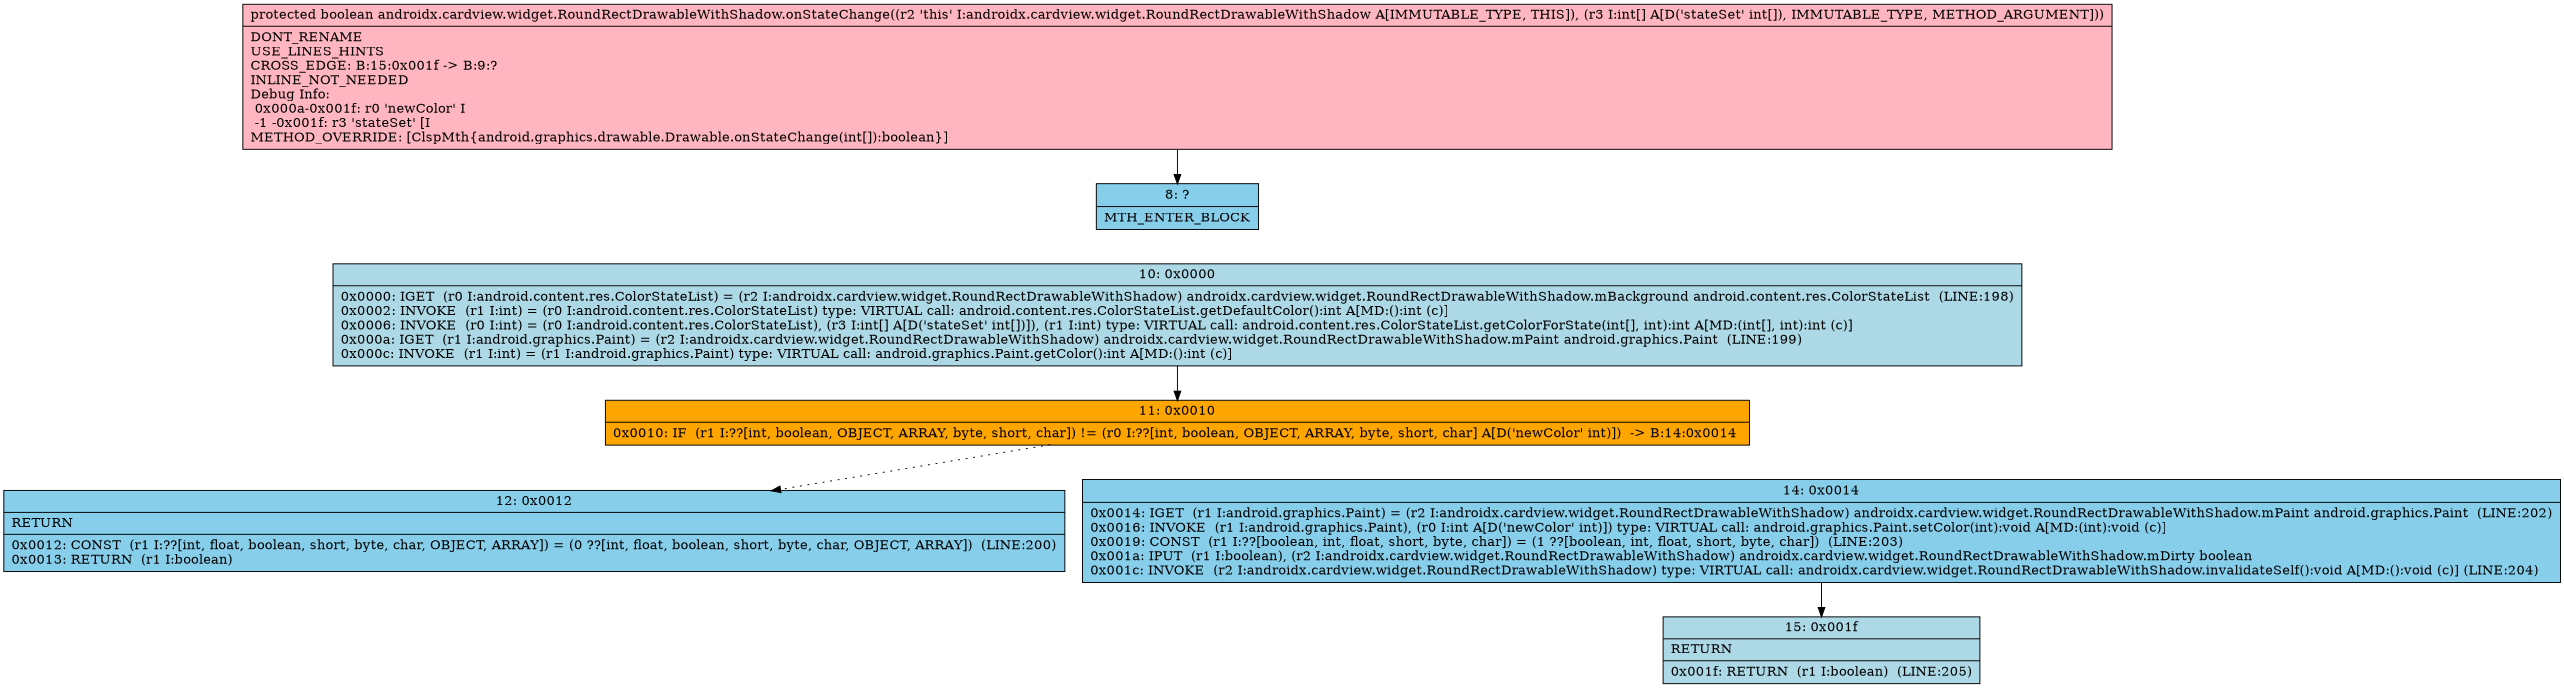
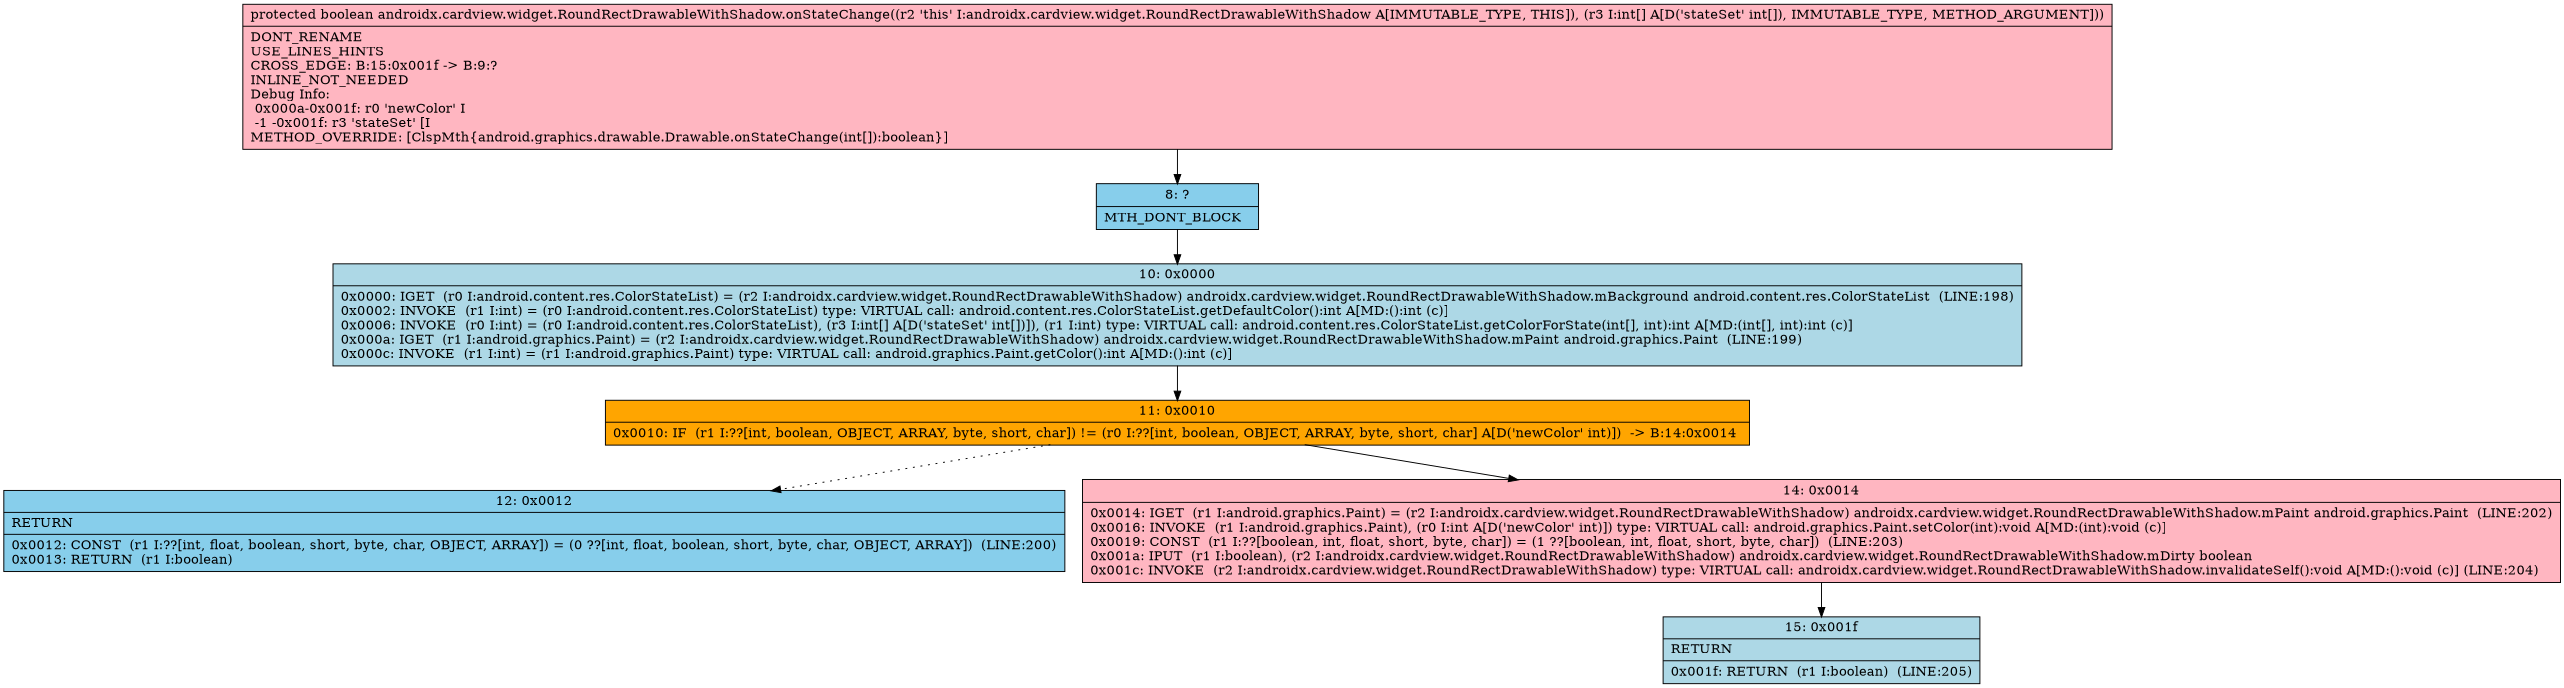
(1177, 218) -> (1173, 218)
none -> (1177, 242)
none -> (1407, 462)
(1822, 531) -> (1822, 531)
